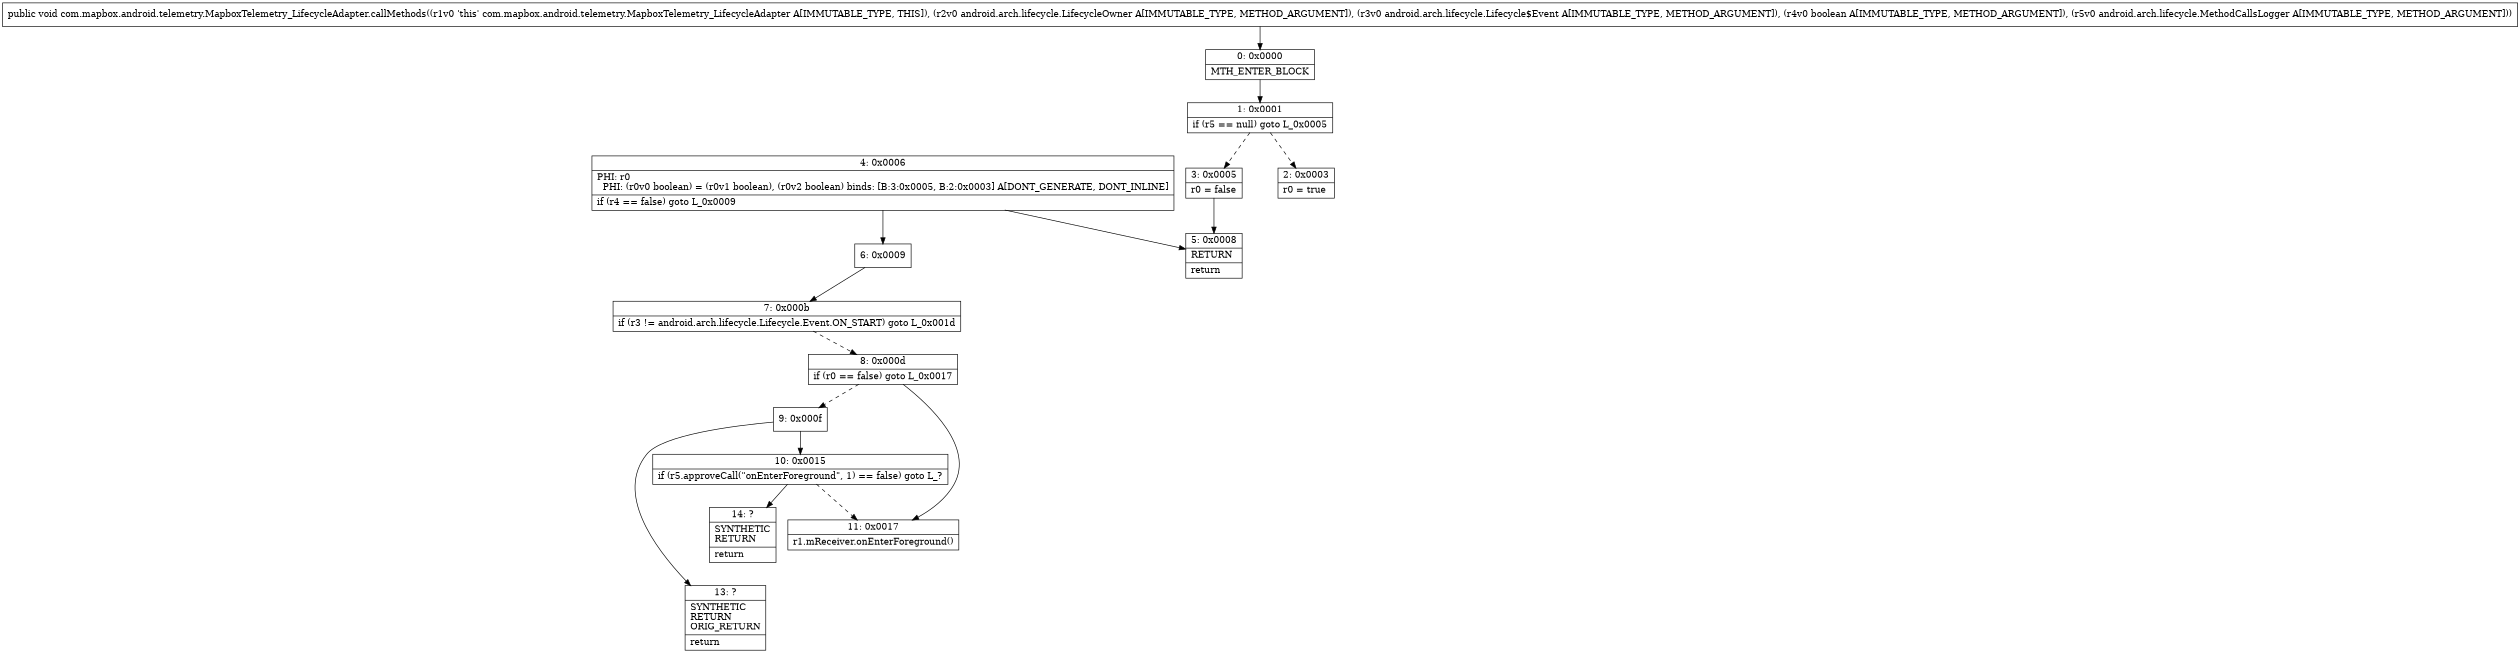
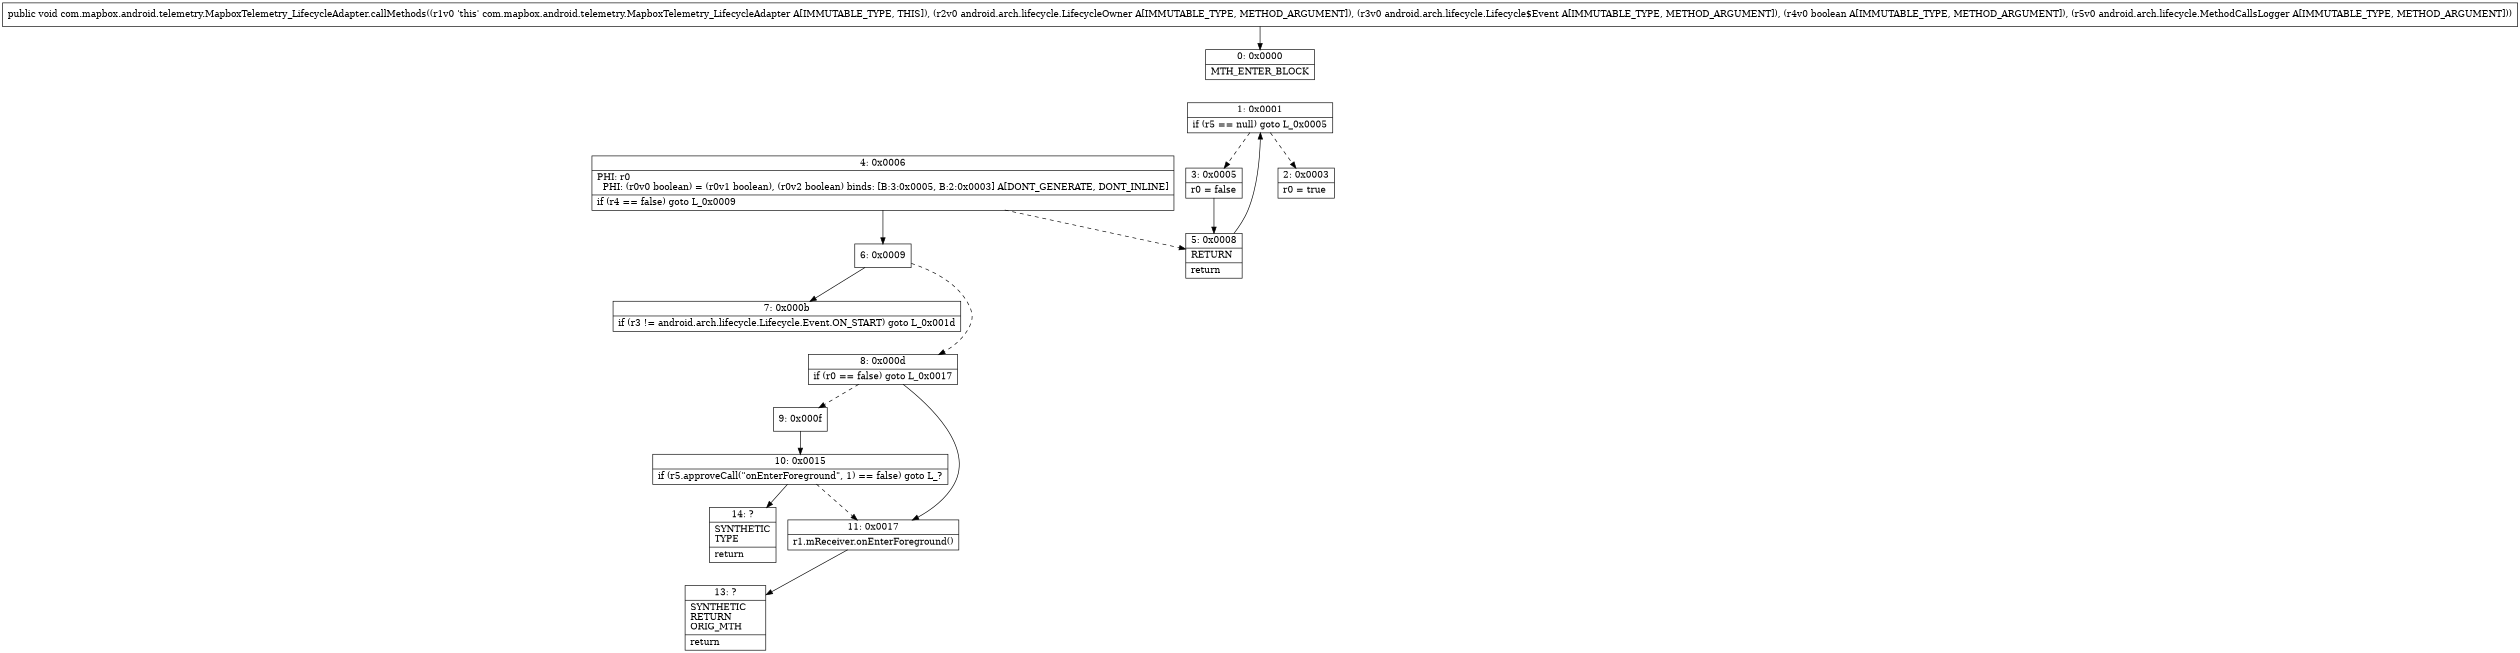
(1260, 88) -> (1255, 189)
(1092, 229) -> (1092, 229)
(832, 341) -> (965, 299)
(644, 459) -> (810, 571)
(735, 539) -> (727, 539)
(725, 627) -> (716, 627)
